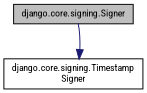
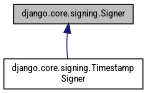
(80, 36) -> (67, 46)
